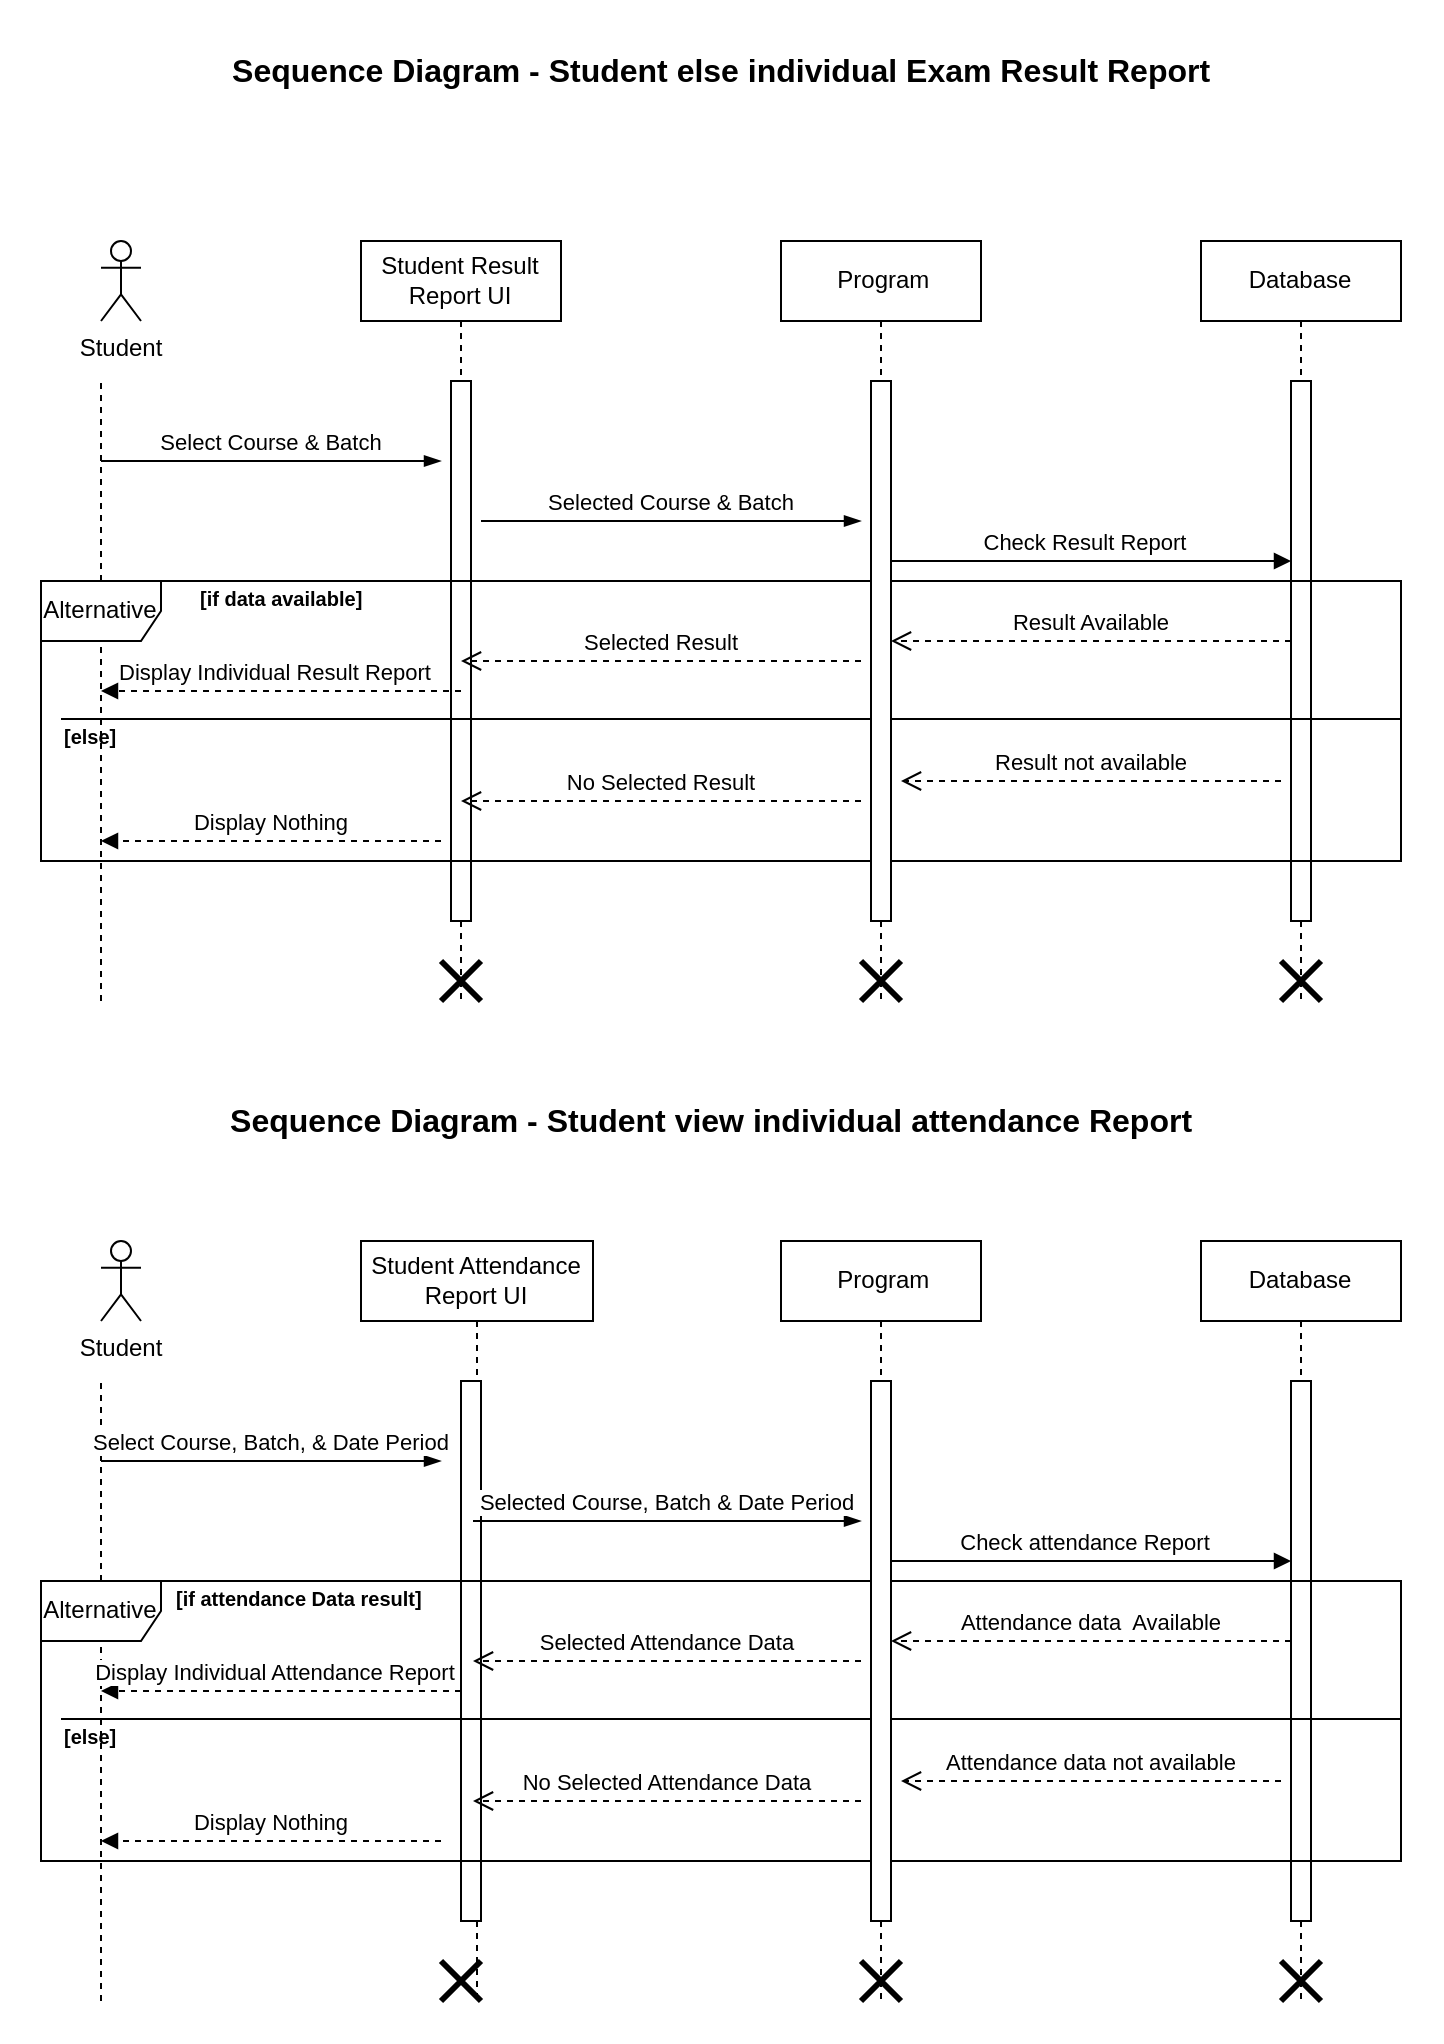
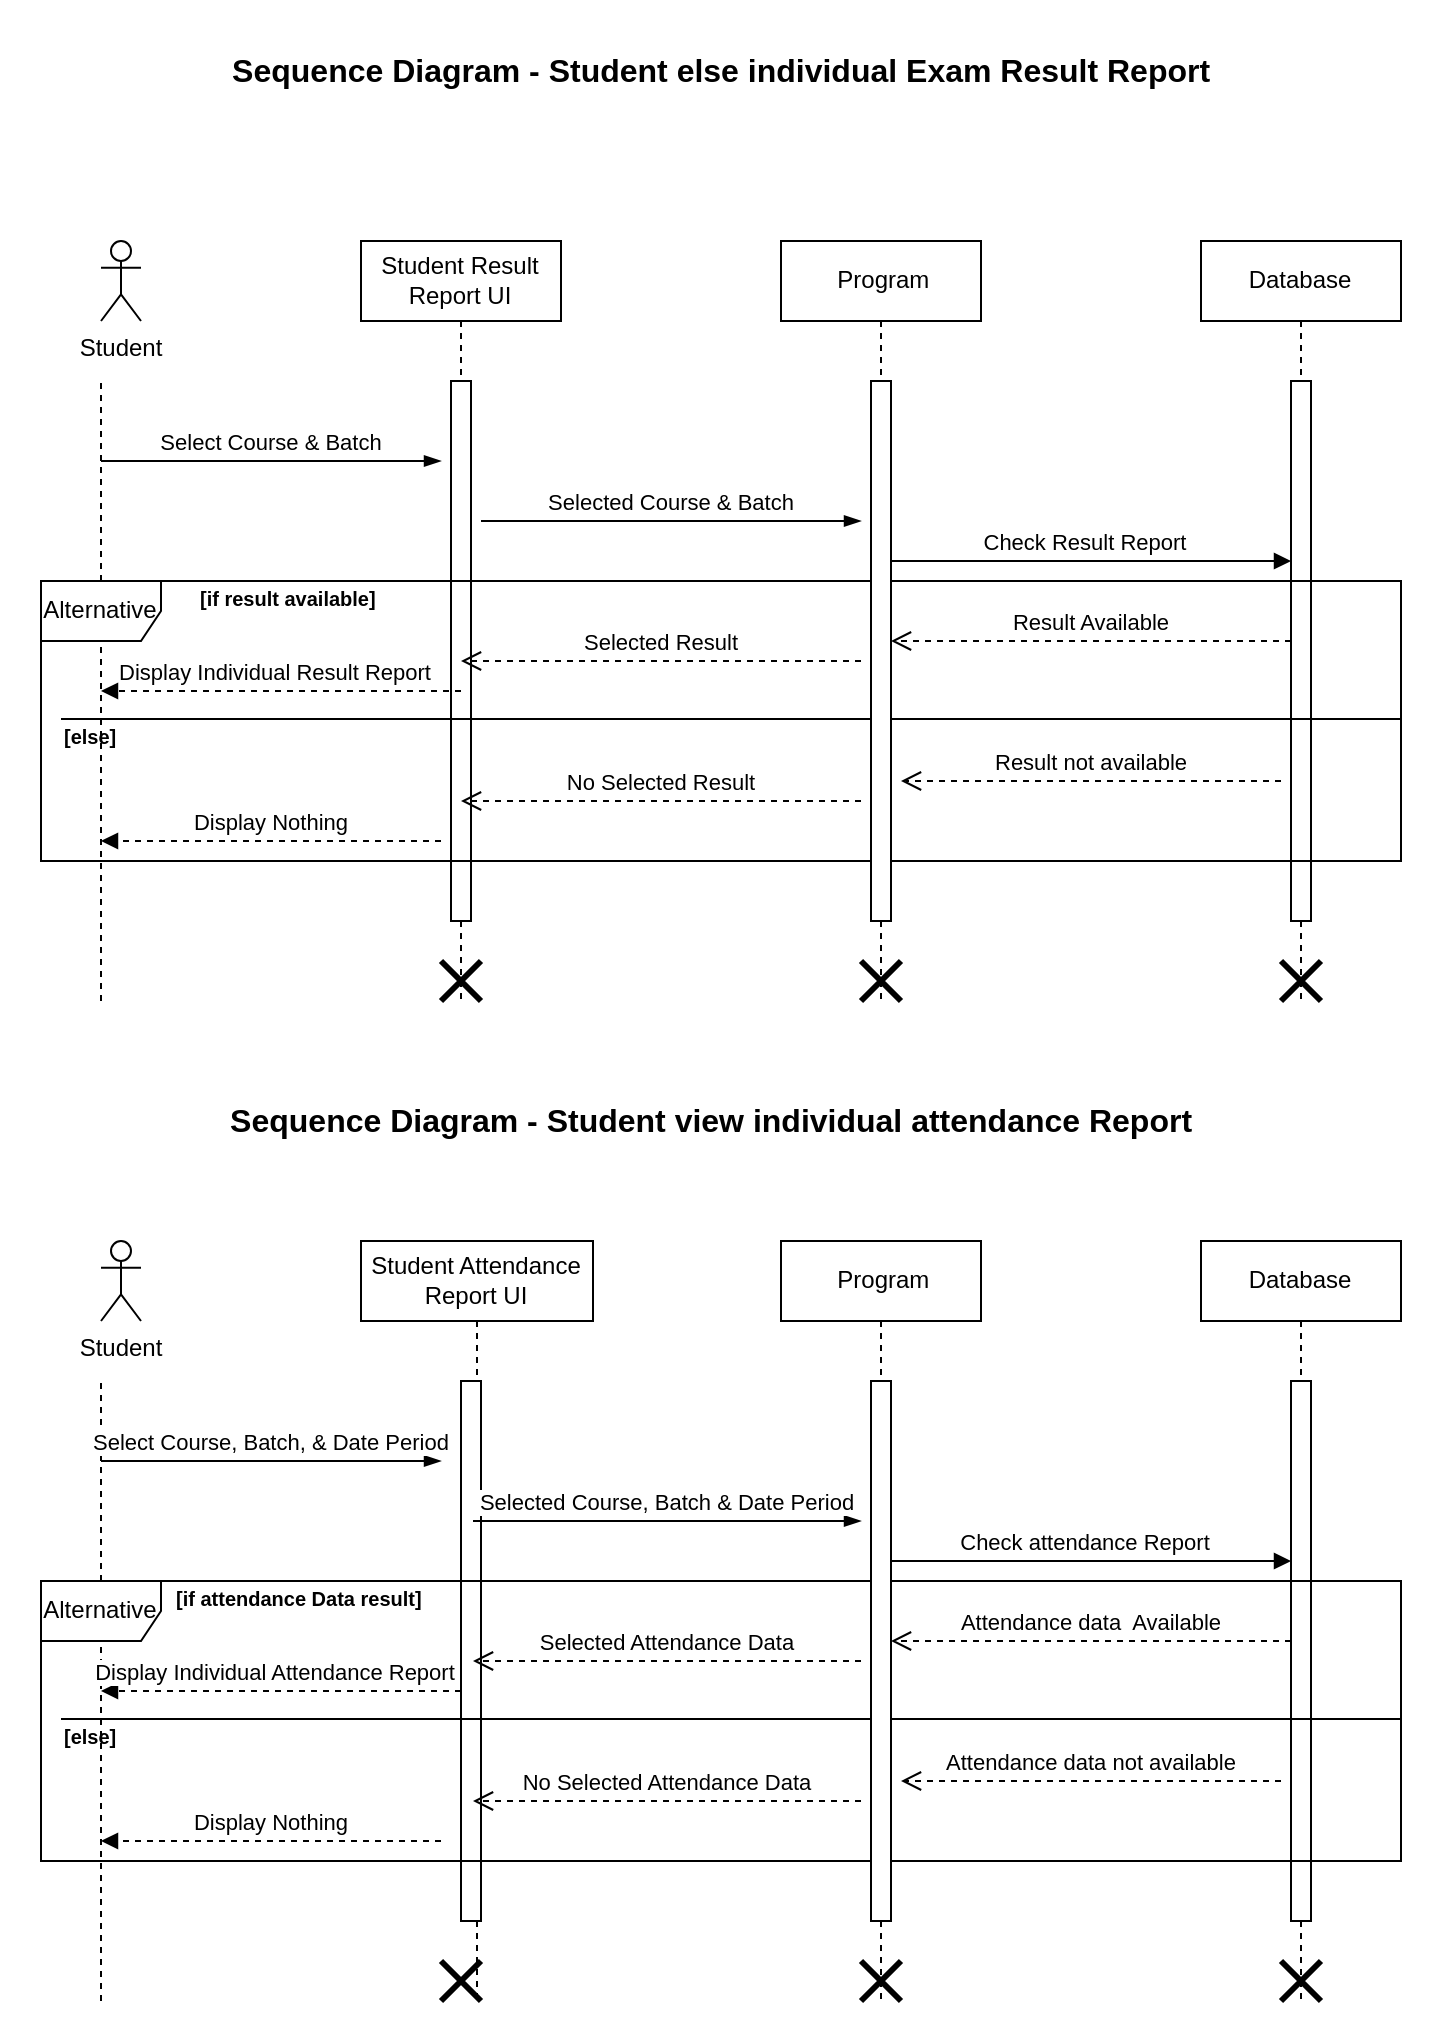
(299, 599) -> (299, 599)
